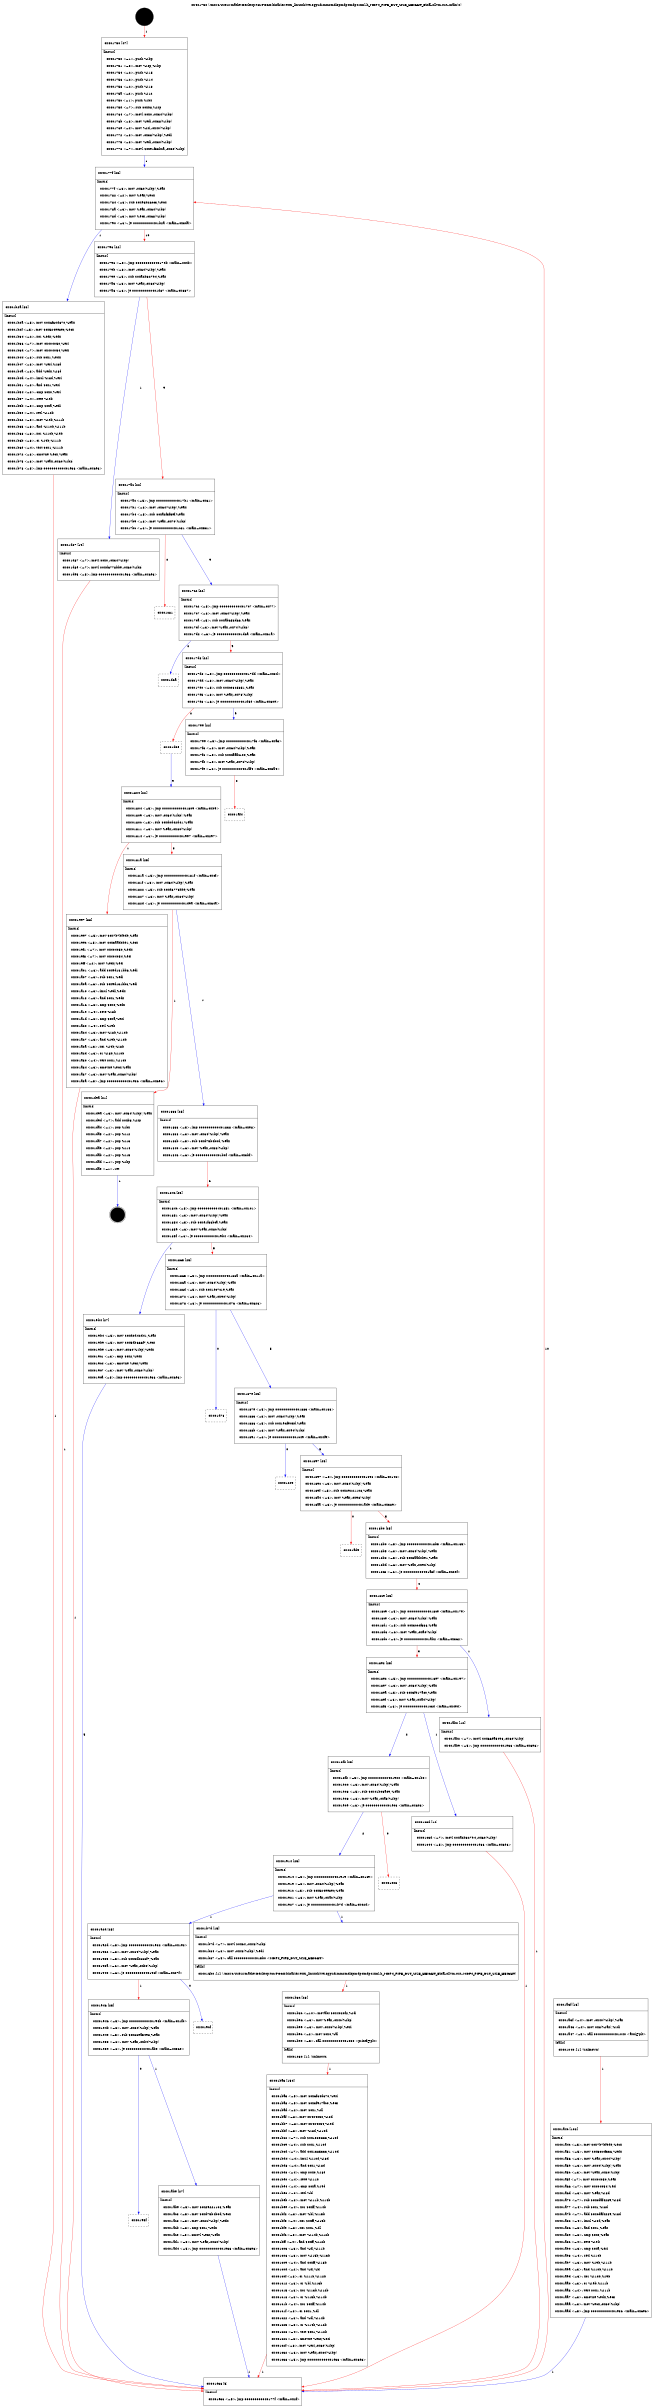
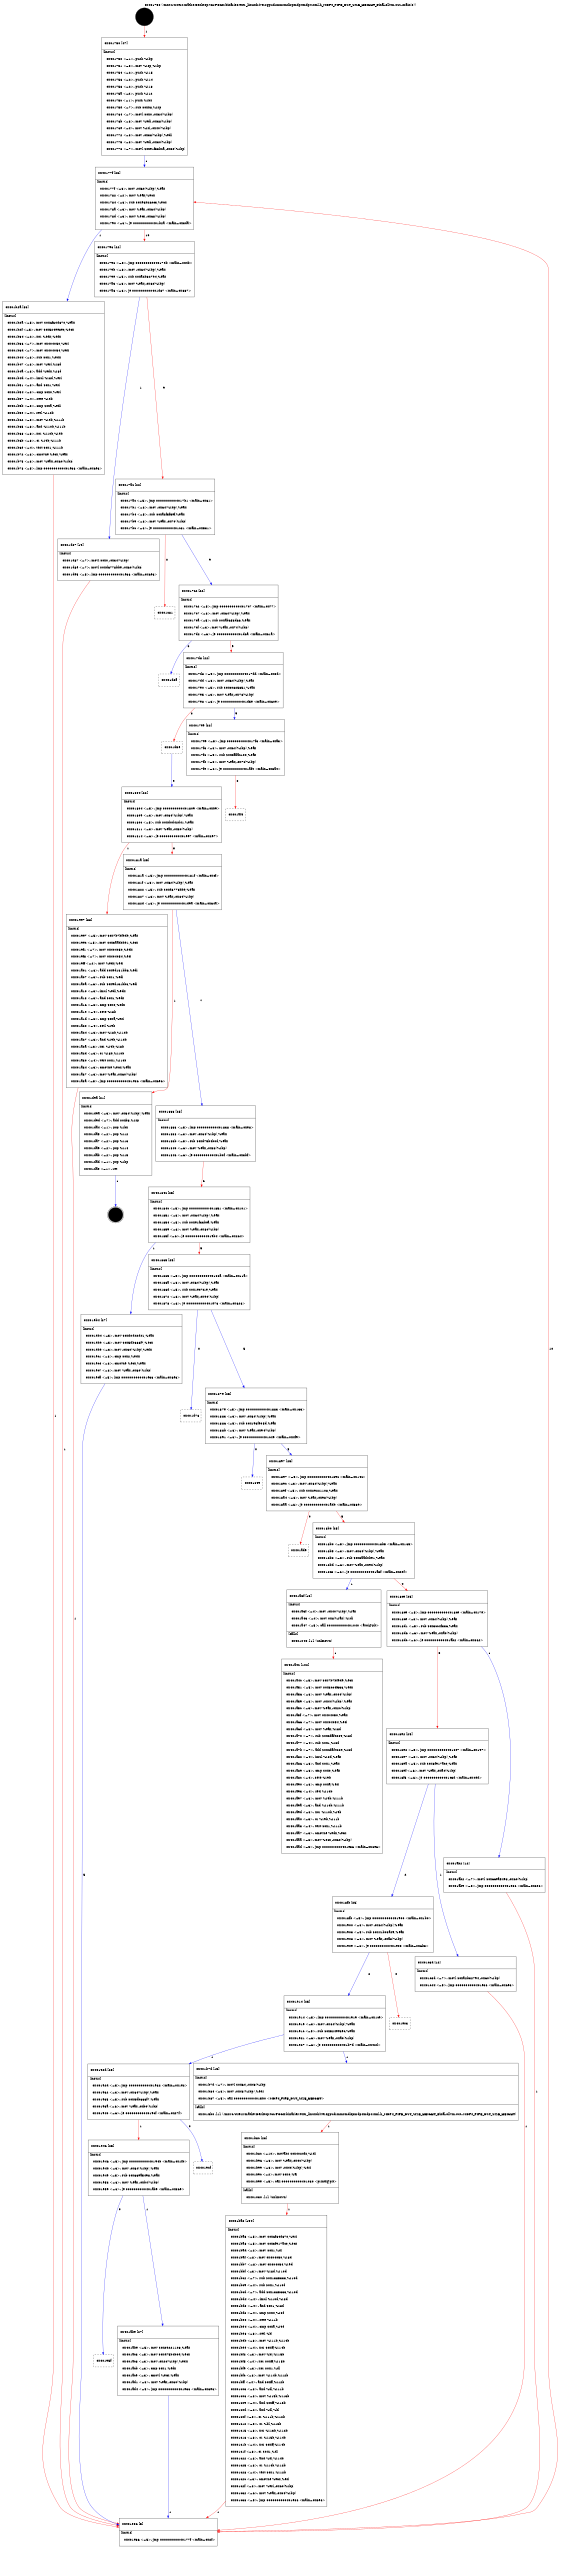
none -> (349, 1583)
(461, 2387) -> none
